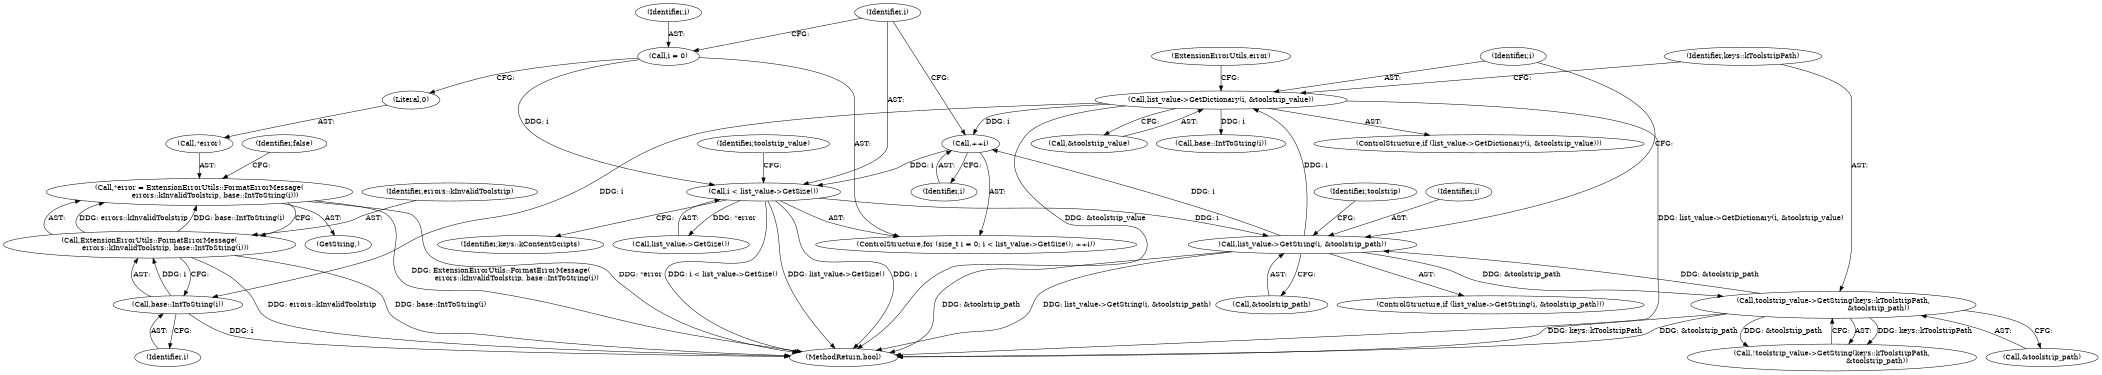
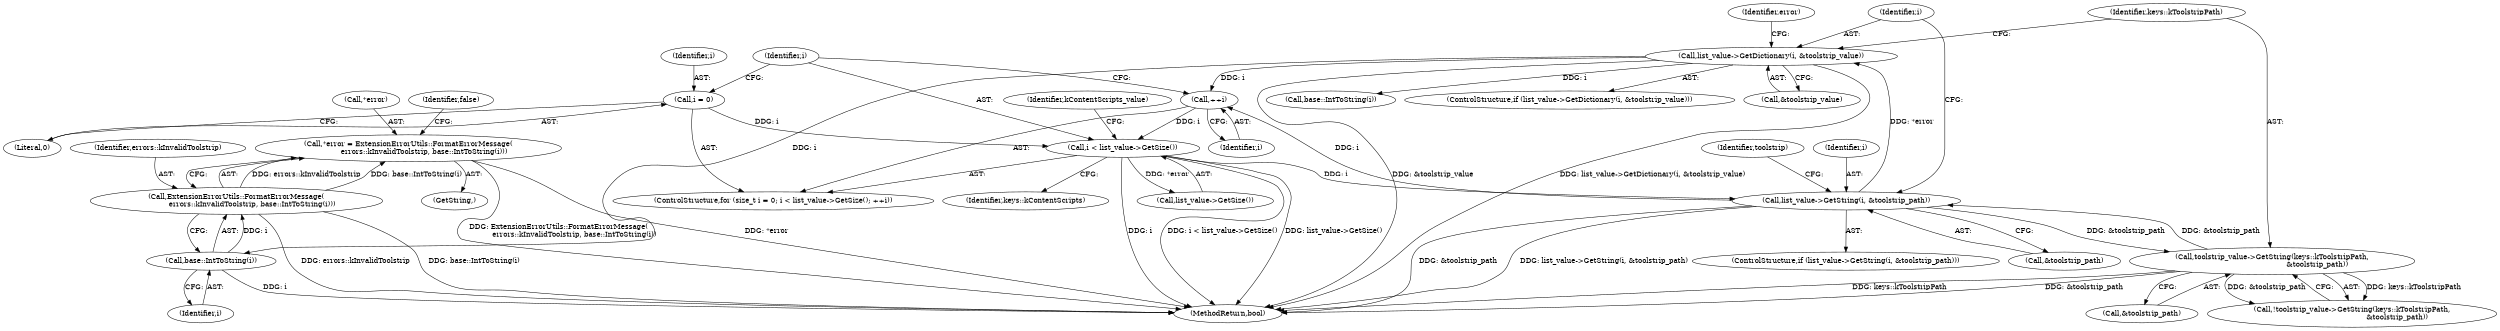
(1221, 56) -> (1771, 13)
(308, 120) -> (354, 127)
(764, 144) -> (1088, 100)
(1316, 166) -> (1912, 122)
